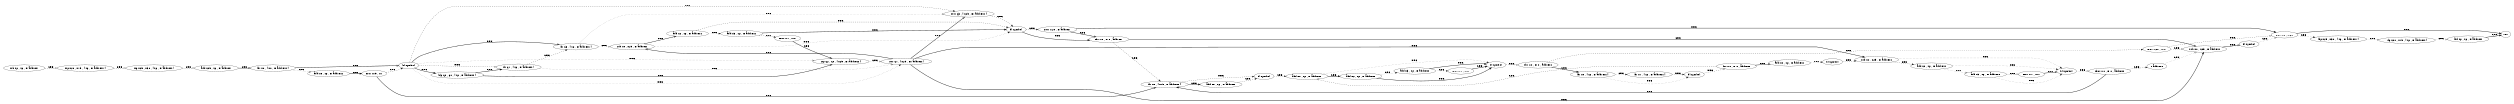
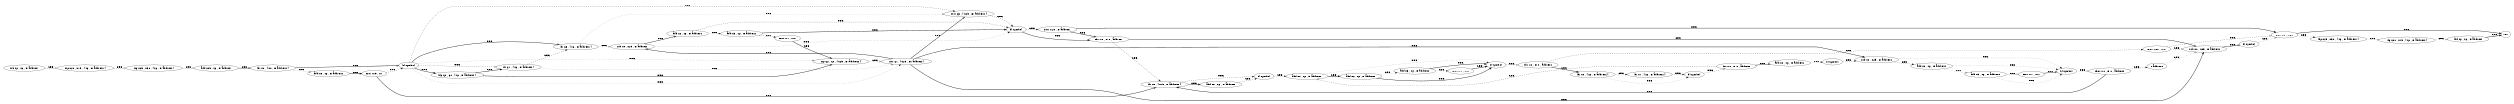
(660, 75) -> (660, 75)
